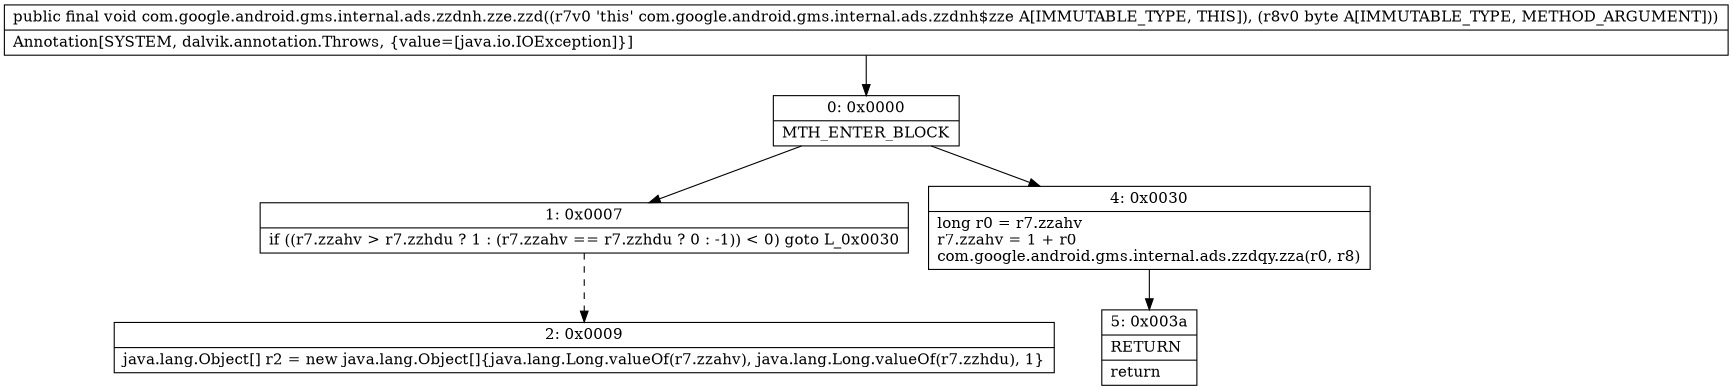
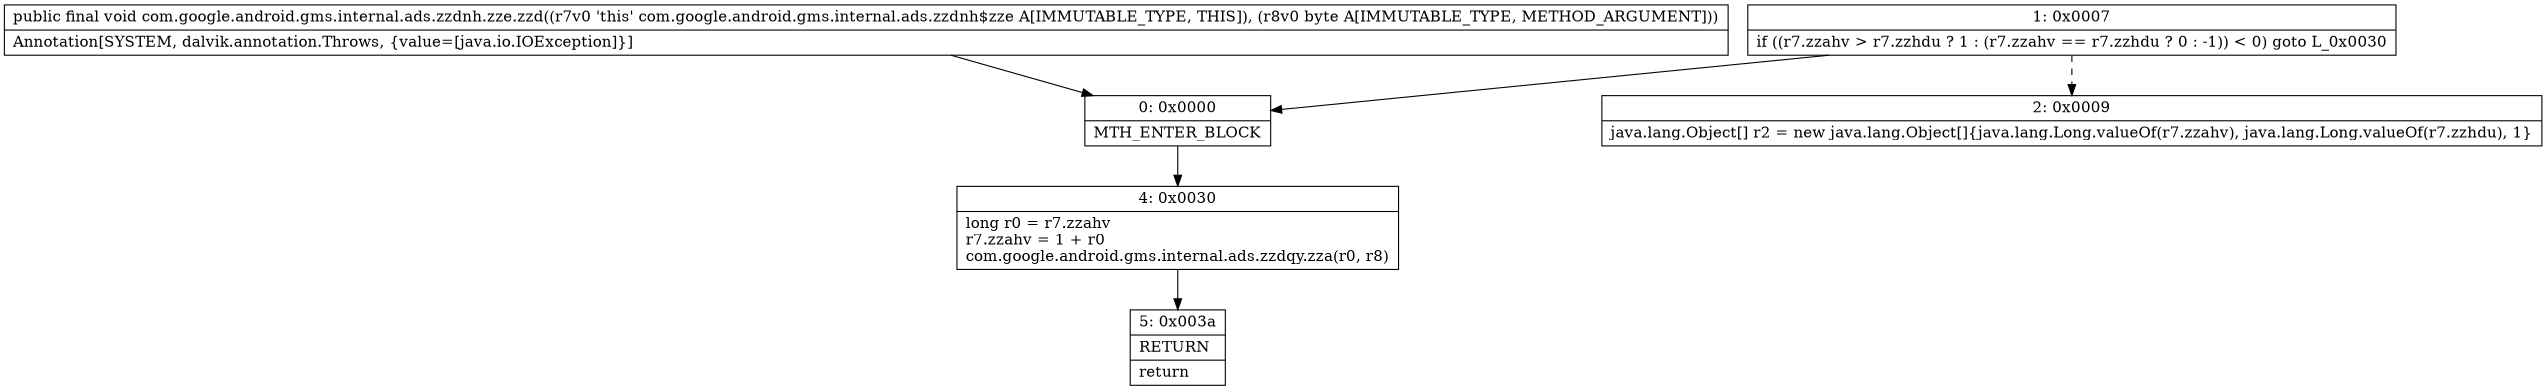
(731, 172) -> (1555, 82)
